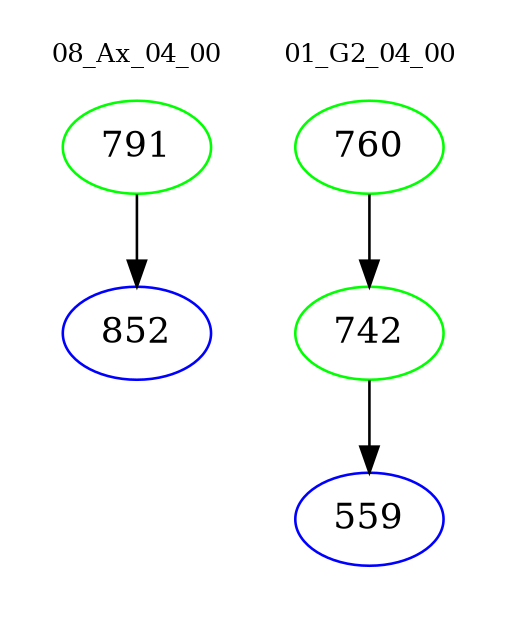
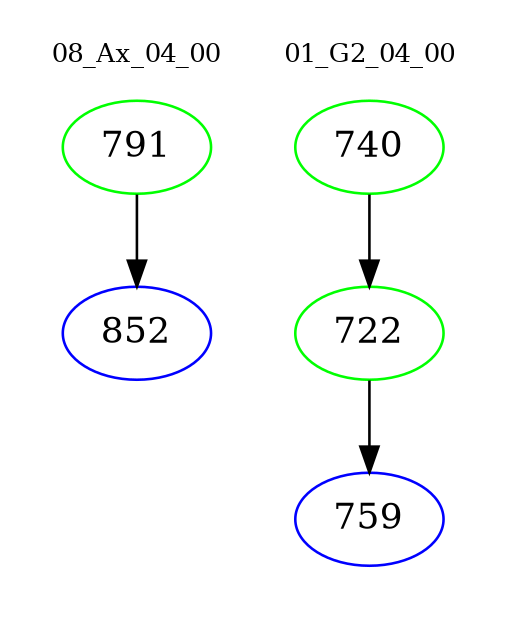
(369, 147) -> (369, 147)
(369, 333) -> (369, 333)
(369, 519) -> (369, 519)
